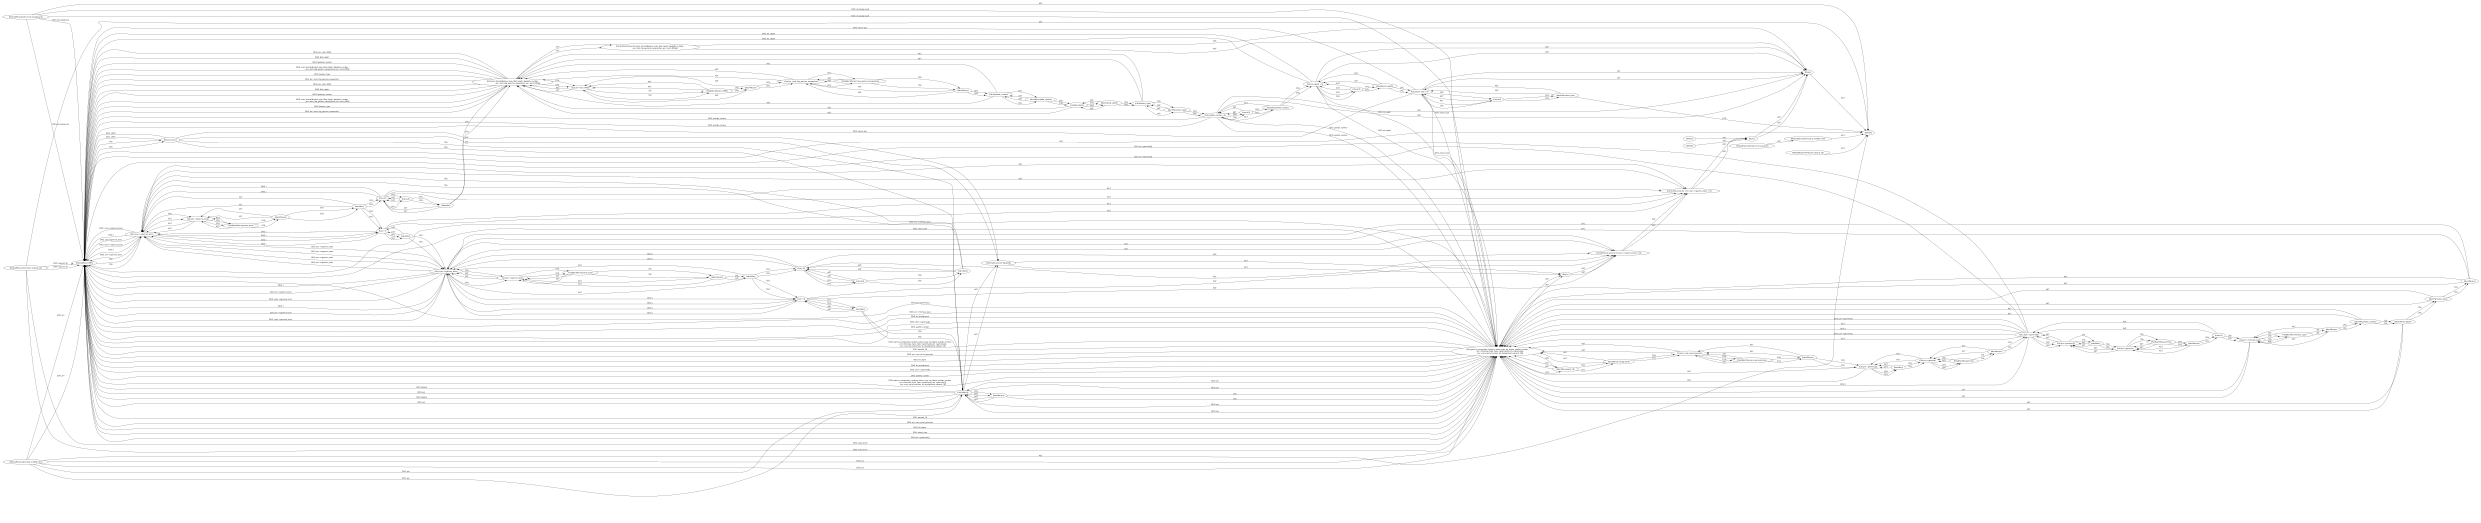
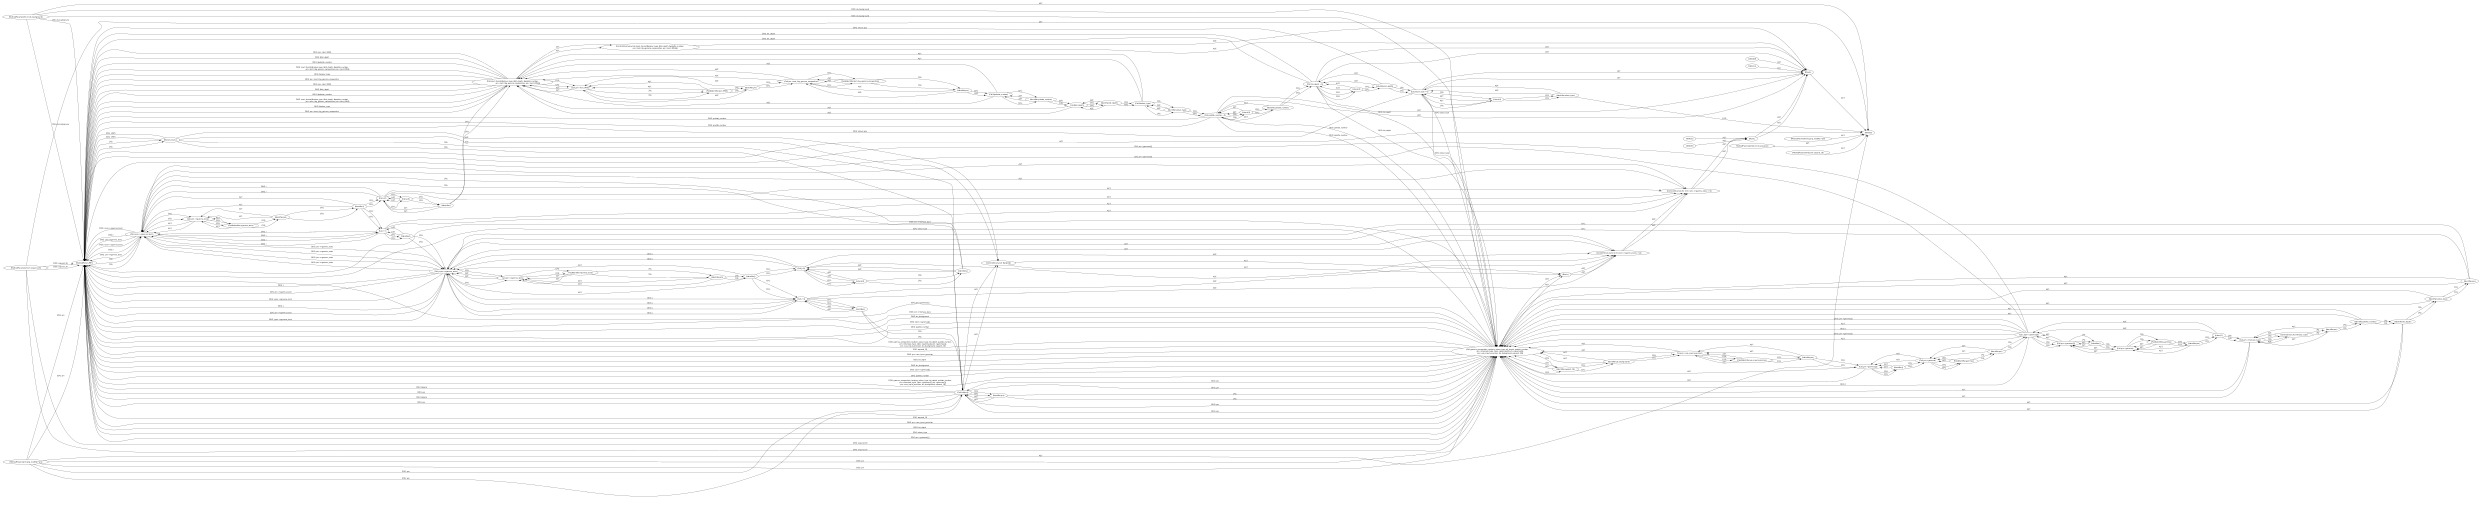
none -> (1752, 59)
none -> (1752, 66)
(1779, 142) -> (1819, 146)
(26, 268) -> (26, 268)
(2294, 335) -> (2294, 335)
